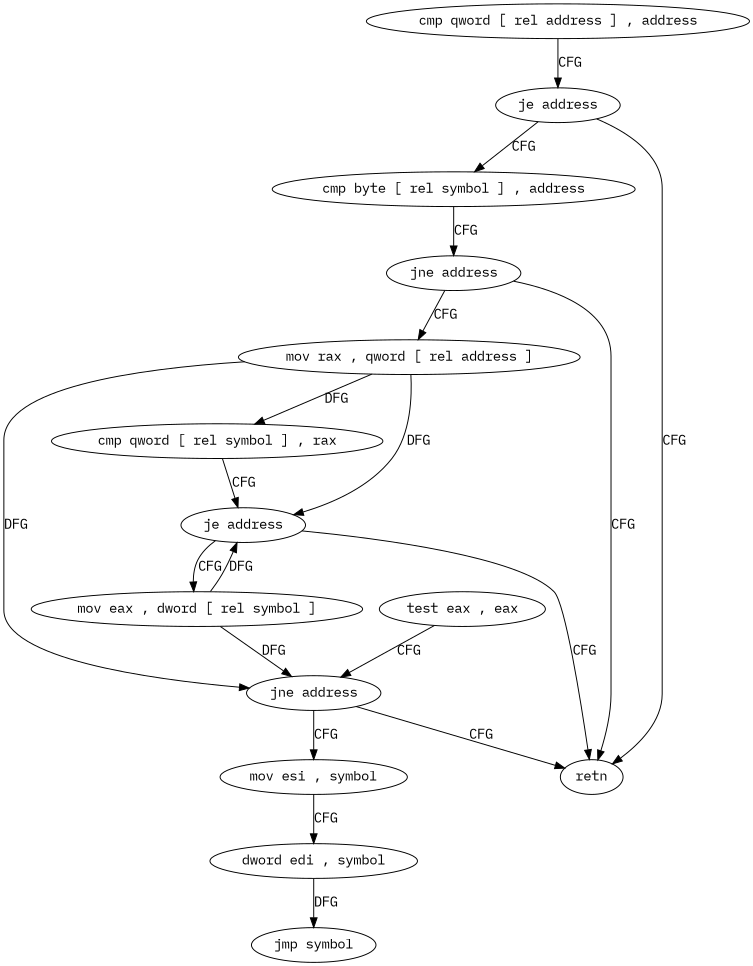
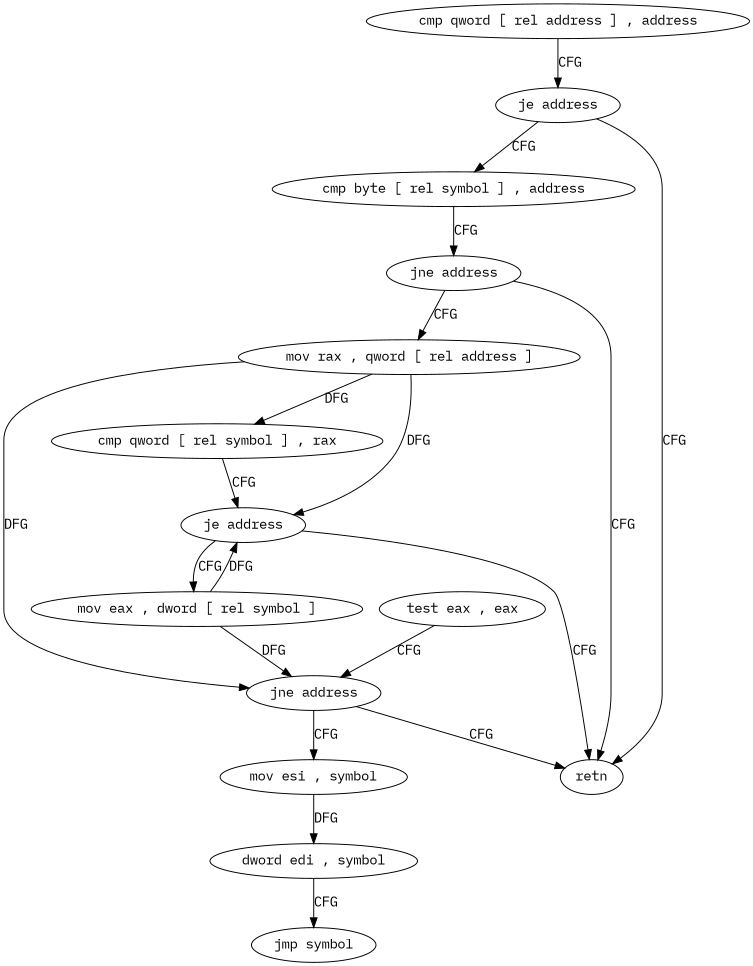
(326, 819) -> (326, 819)
(326, 903) -> (326, 903)
